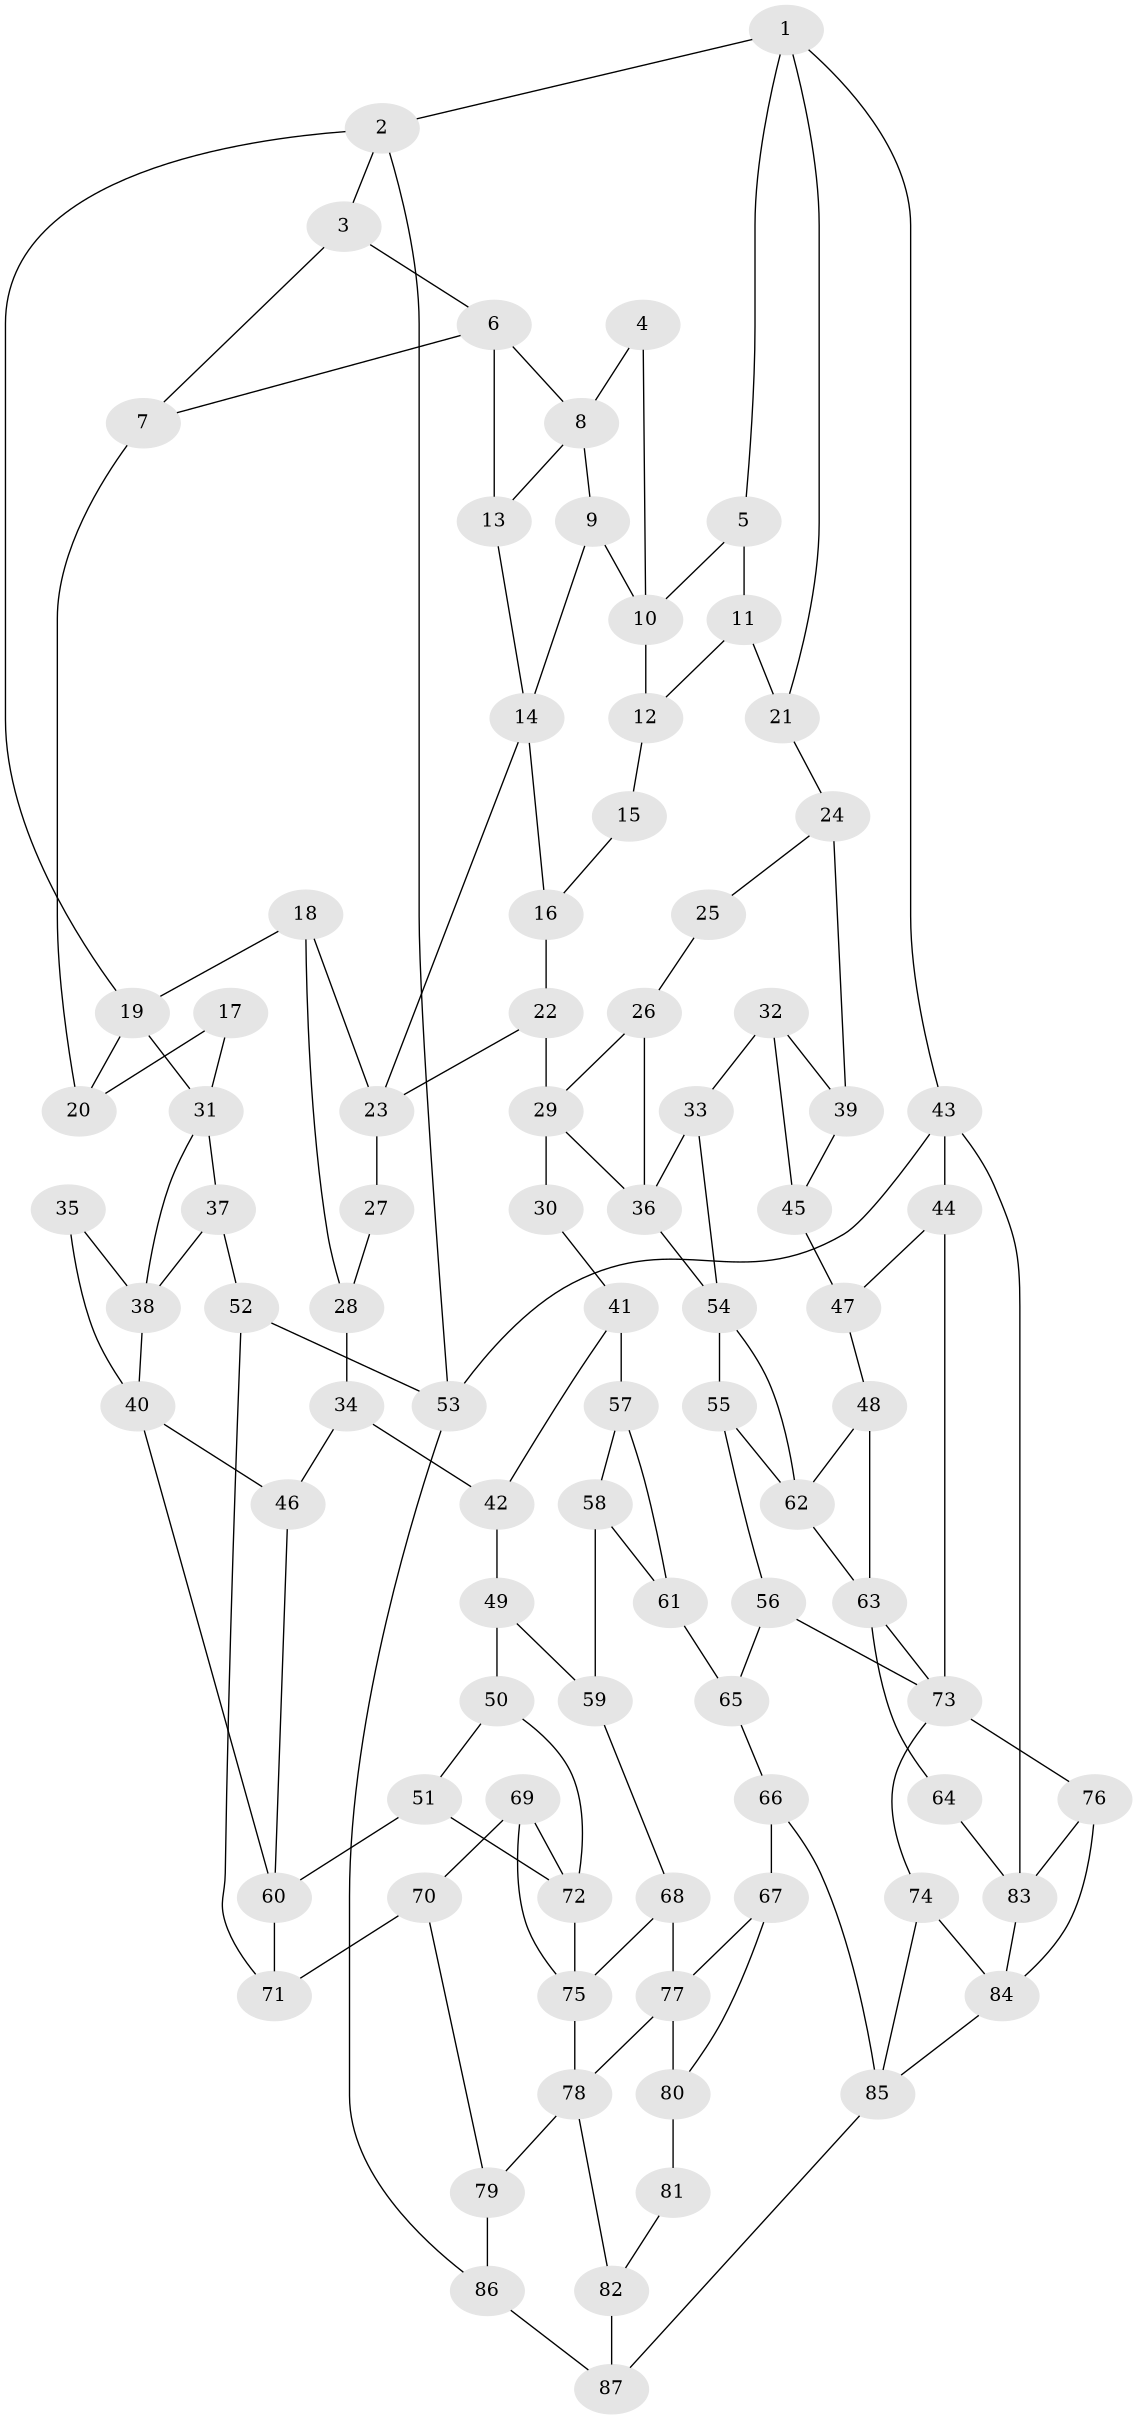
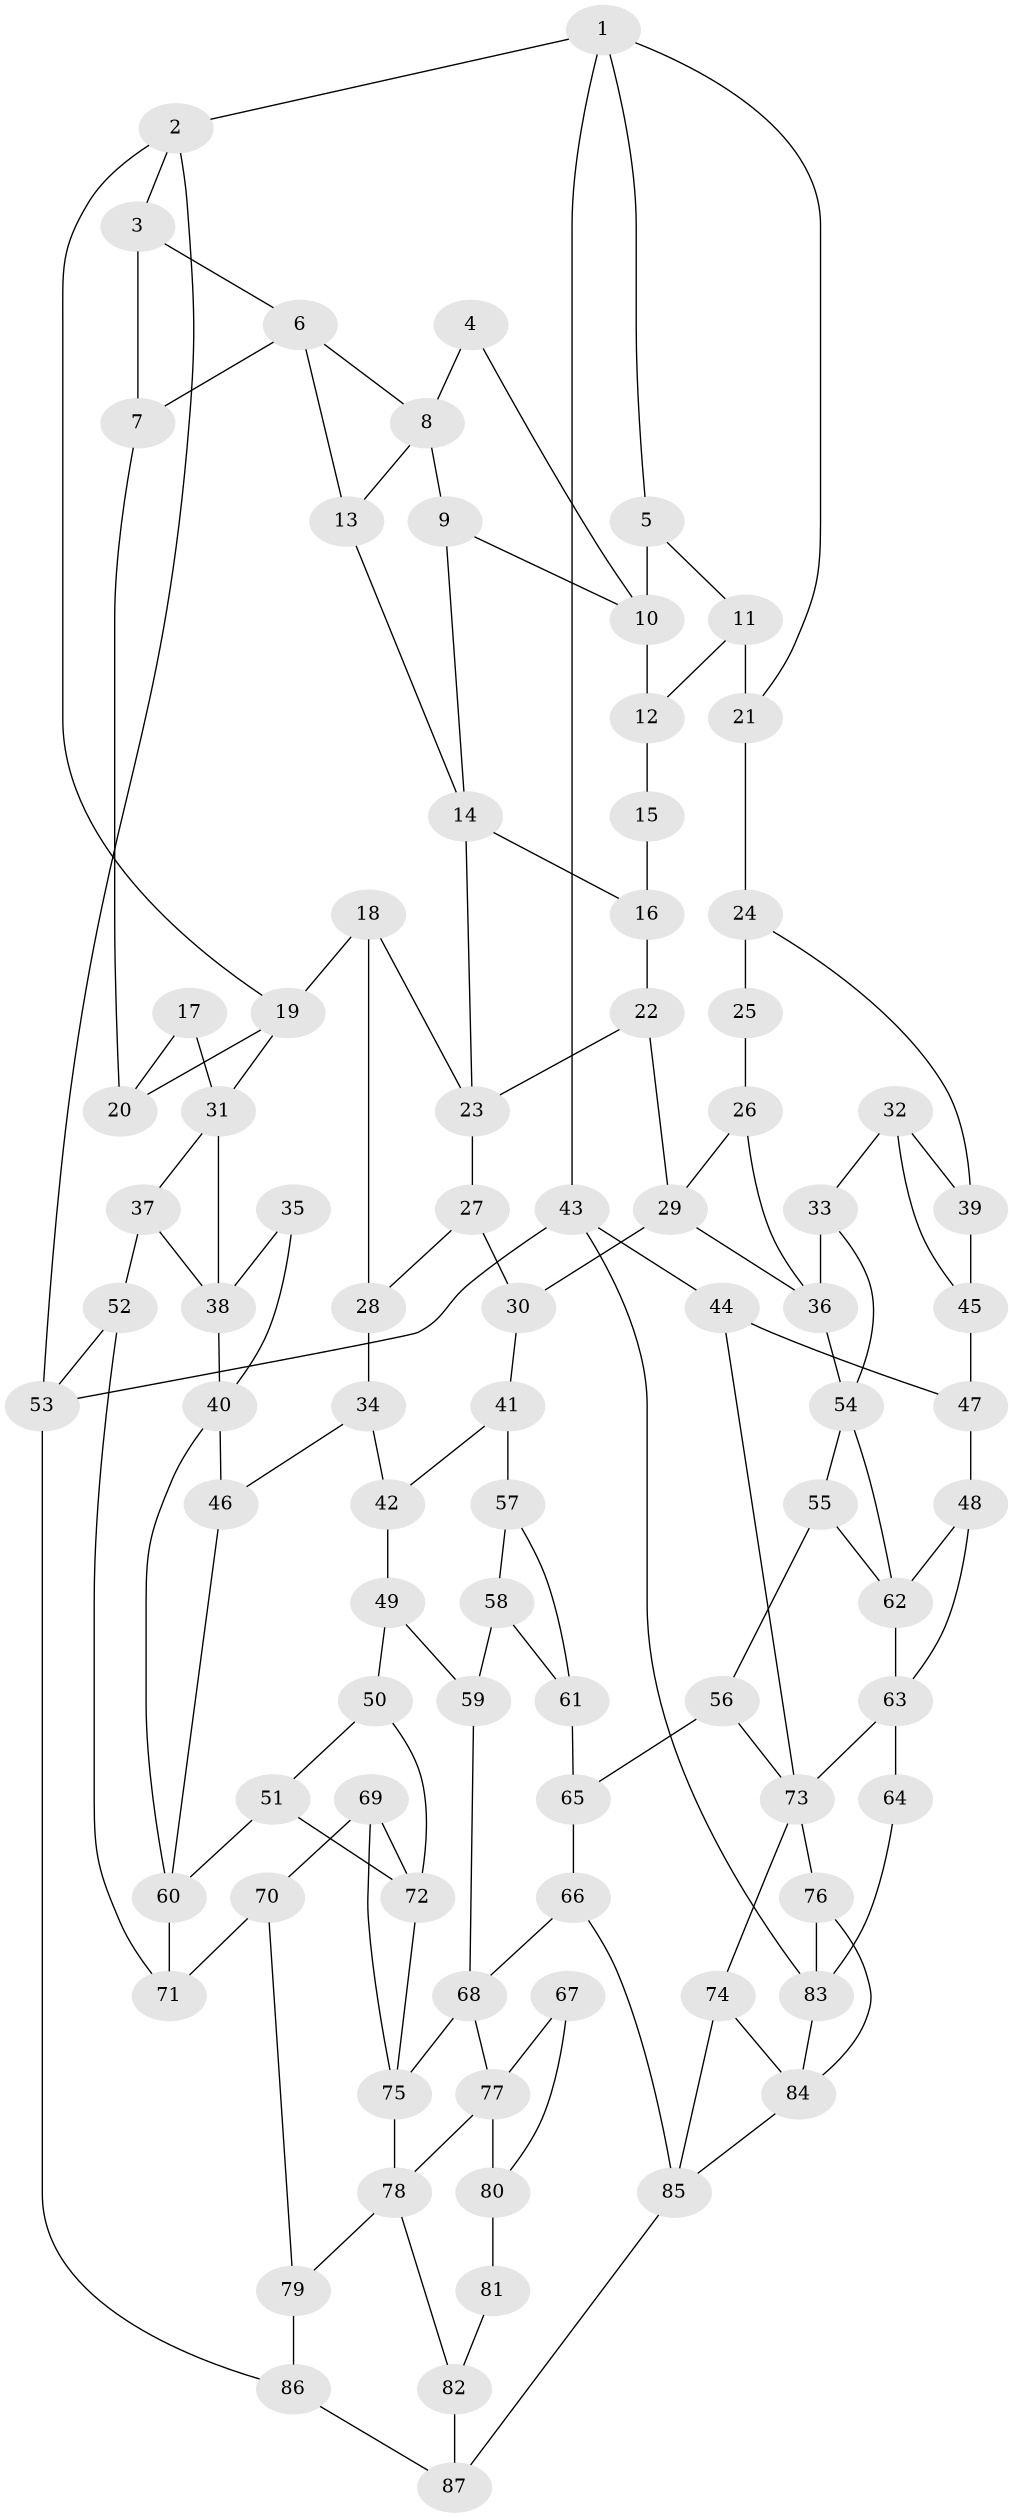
none -> (493, 1253)
(771, 1849) -> (522, 1947)
